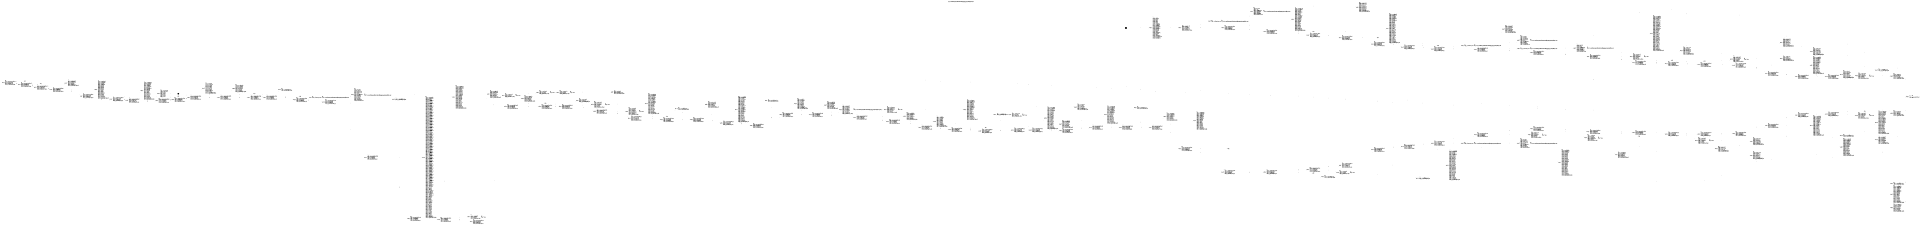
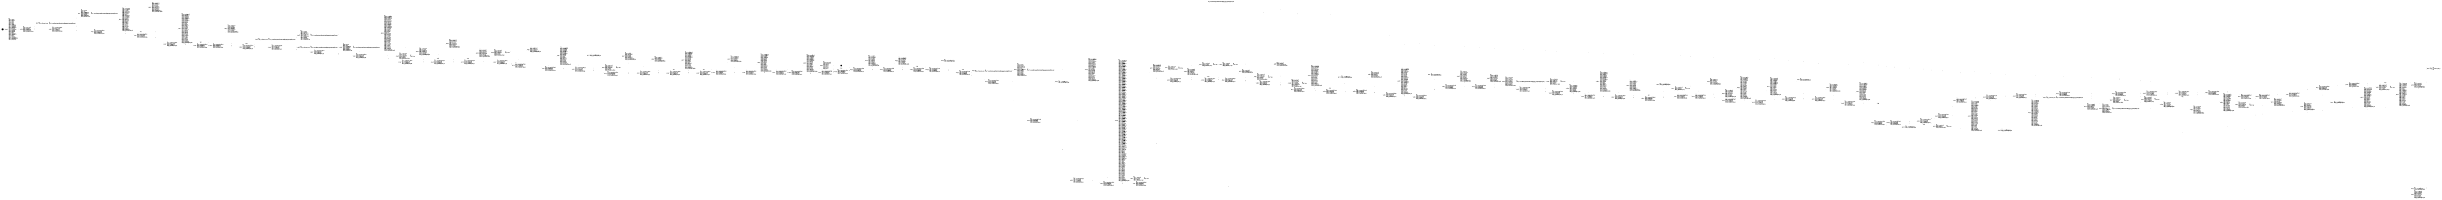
none -> (611, 74)
